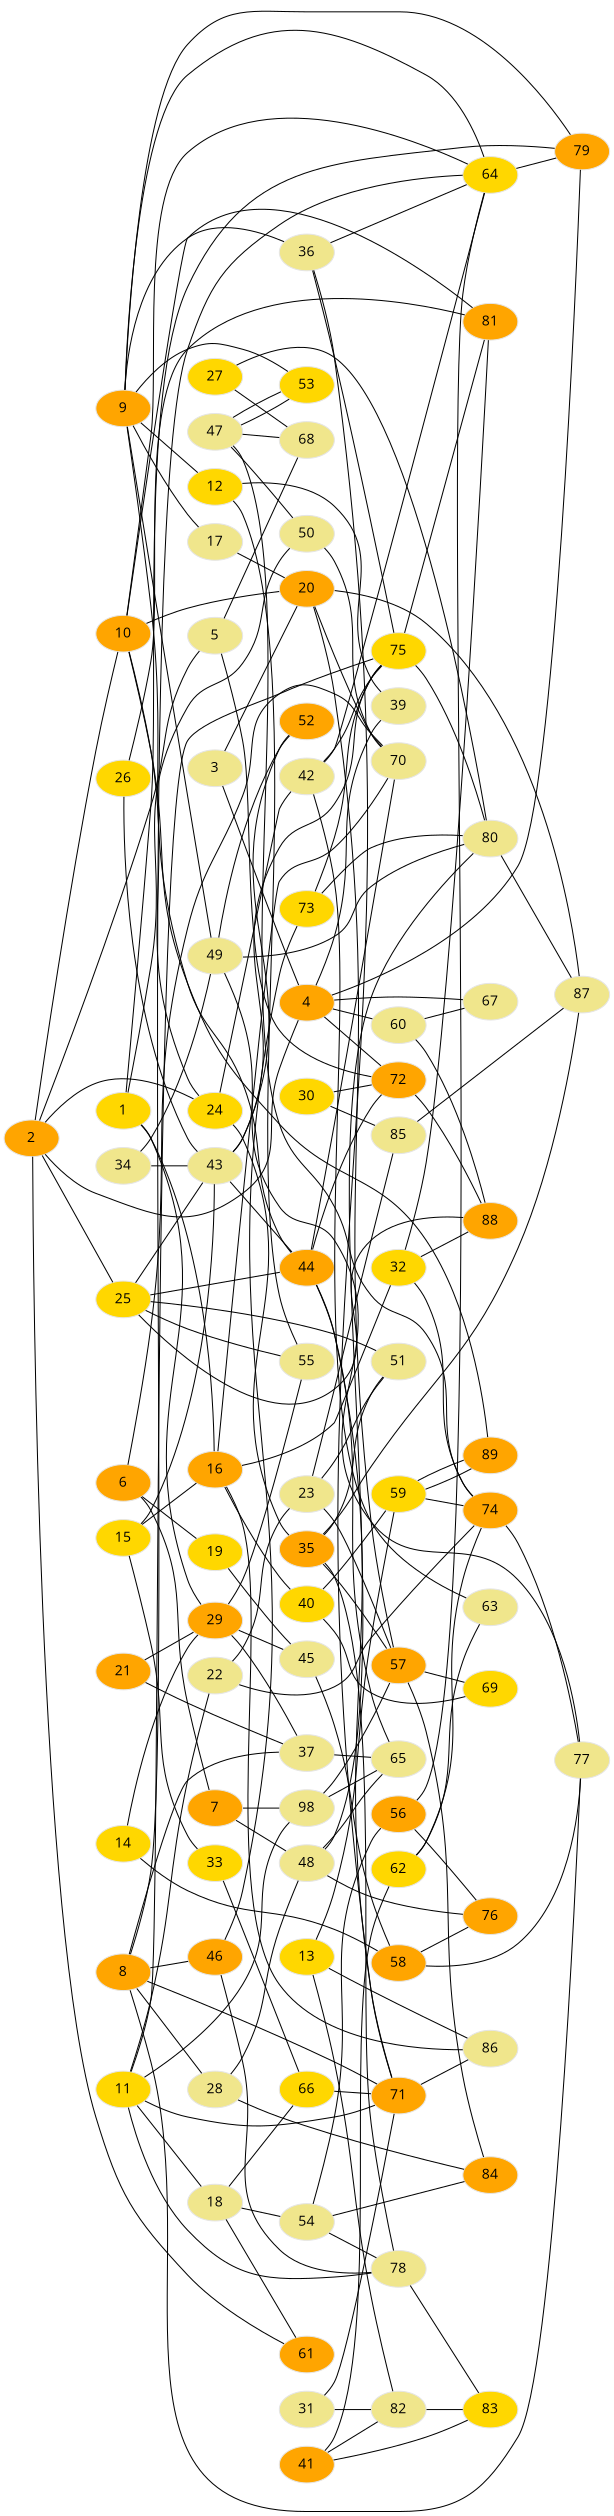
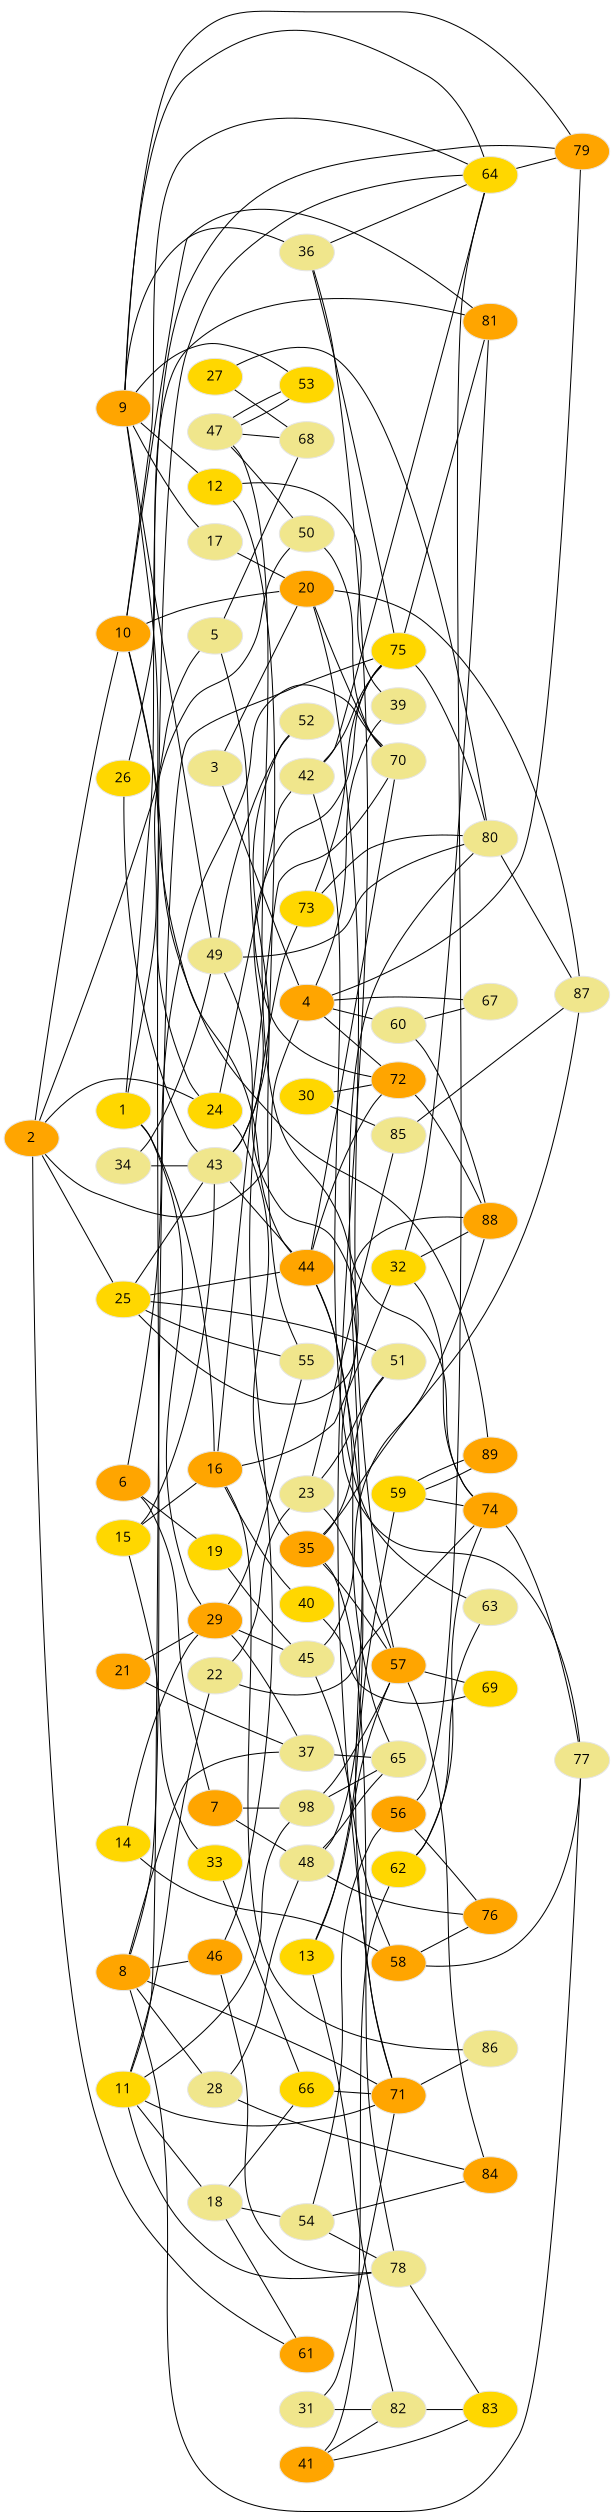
(307, 721) -> (307, 721)
none -> (434, 1374)
(346, 1563) -> none
(398, 2004) -> (353, 1811)
